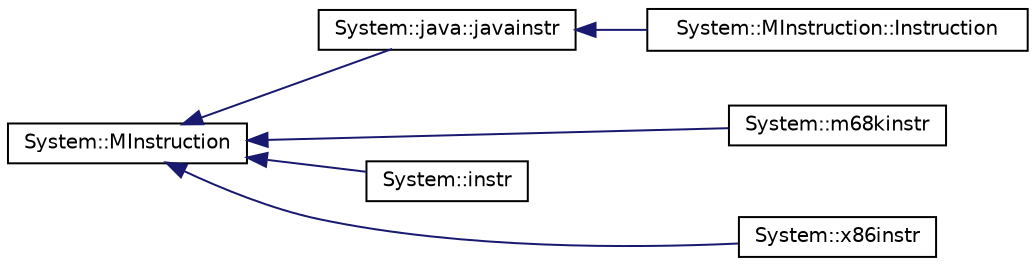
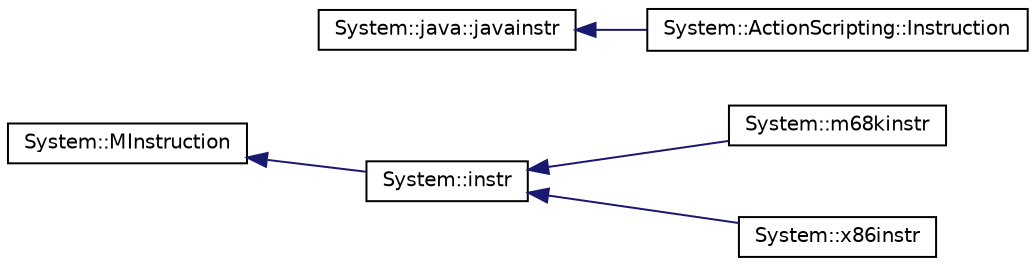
(837, 30) -> (837, 30)
(297, 83) -> none
(498, 134) -> (639, 154)
(456, 239) -> (643, 209)
